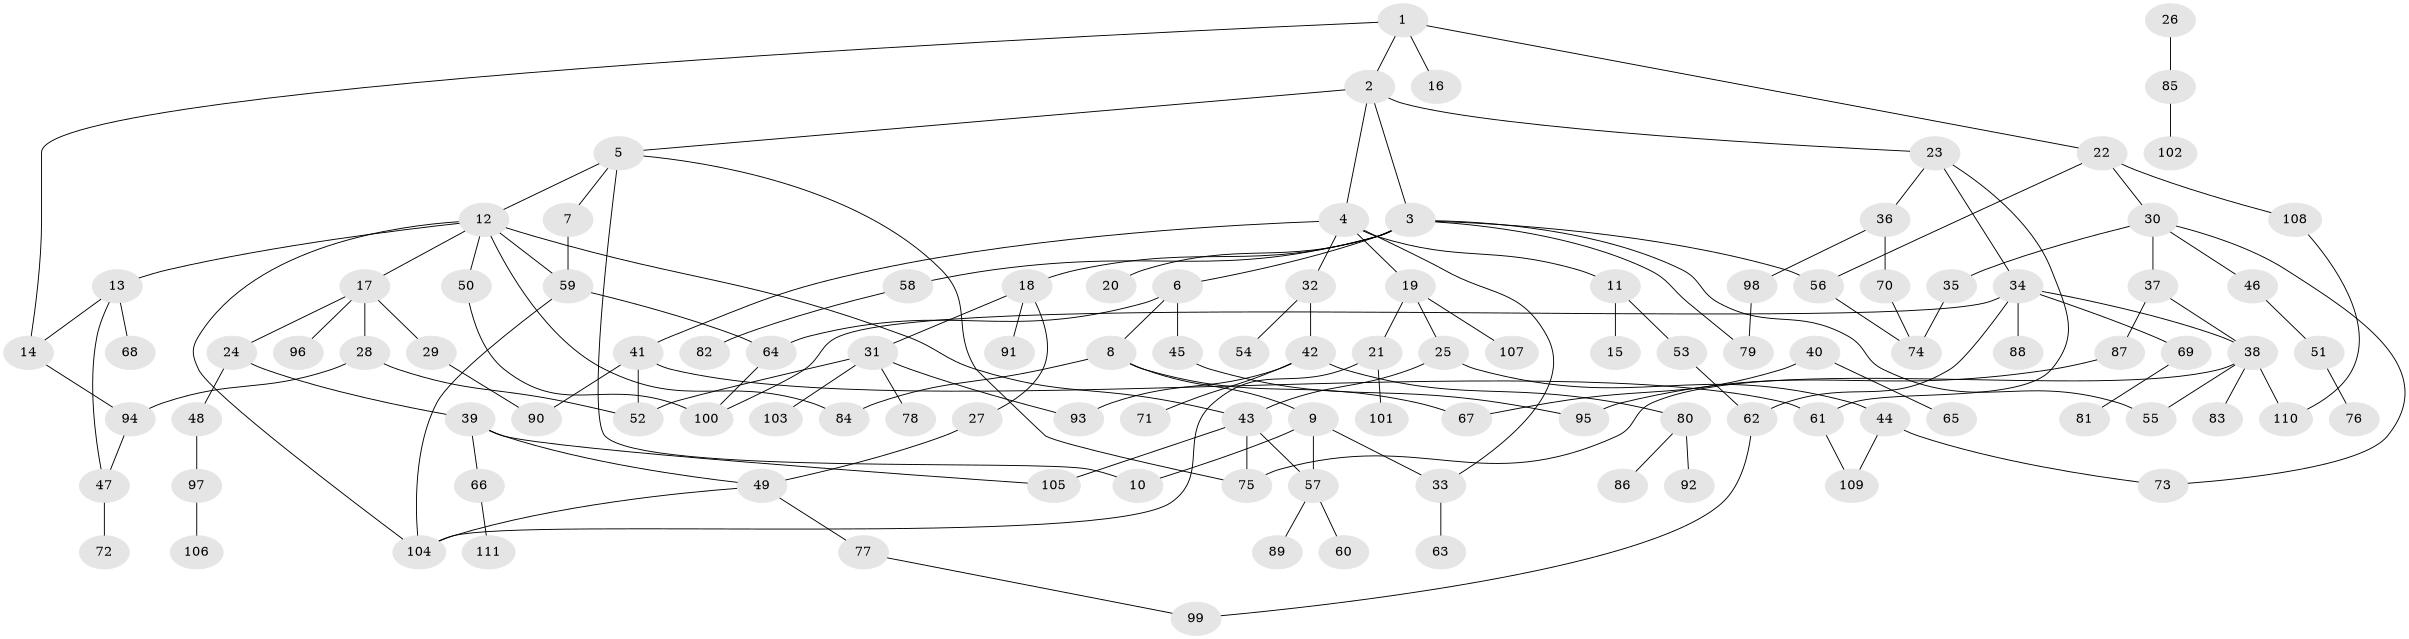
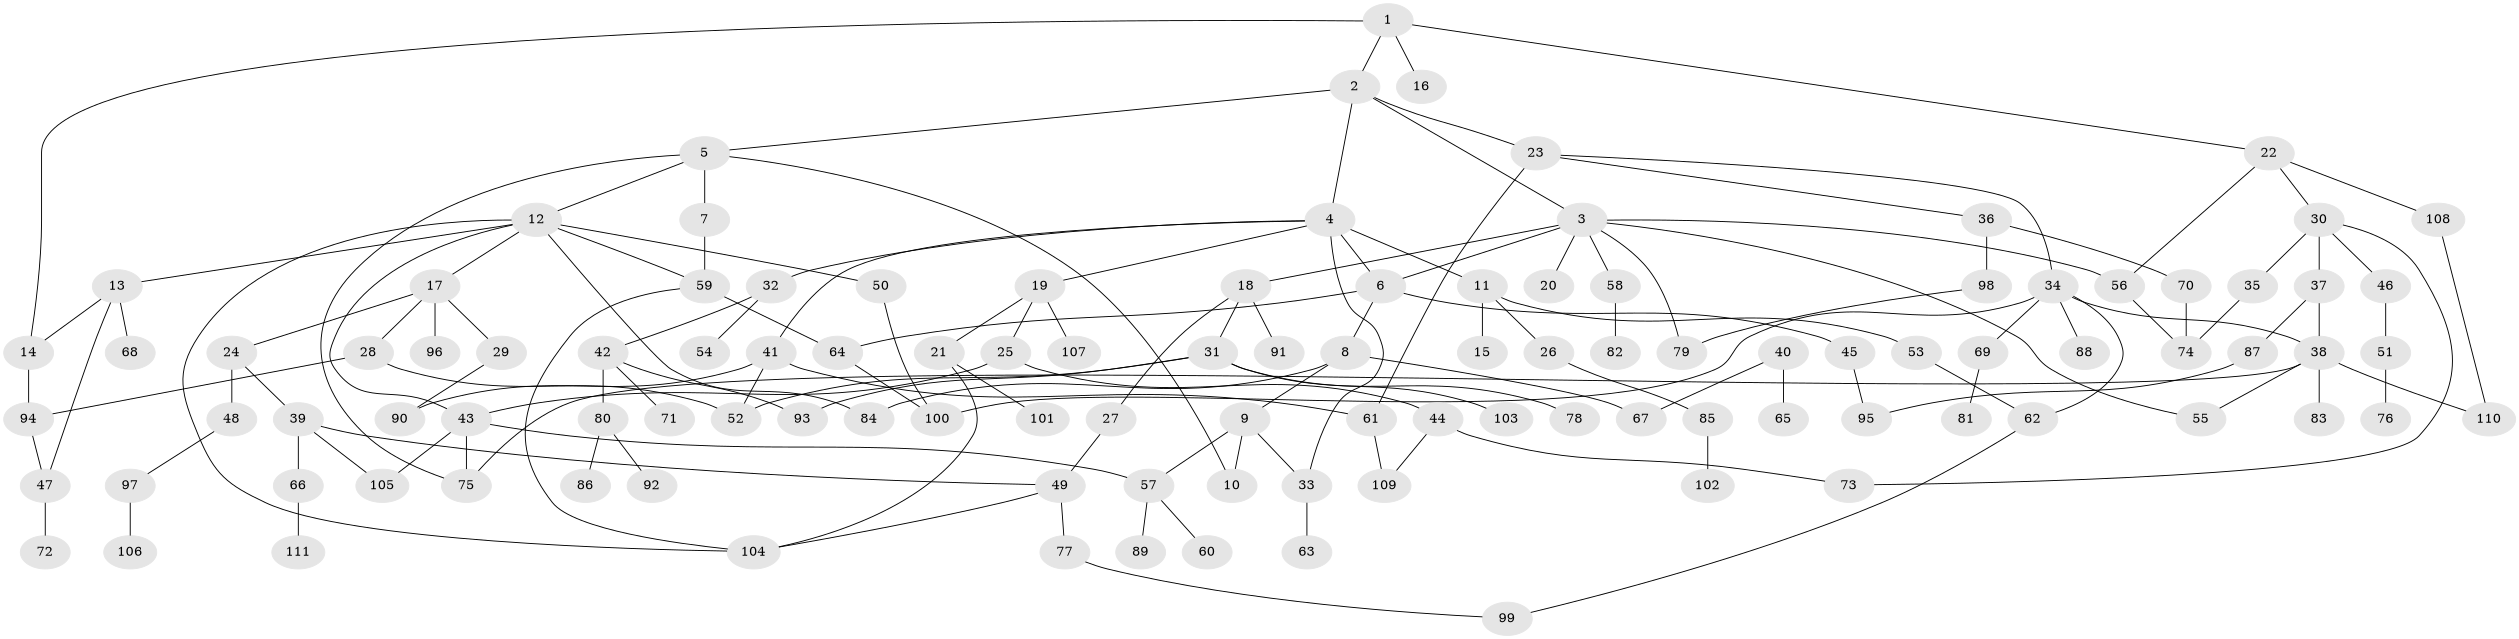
none -> (1355, 253)
none -> (1516, 319)
